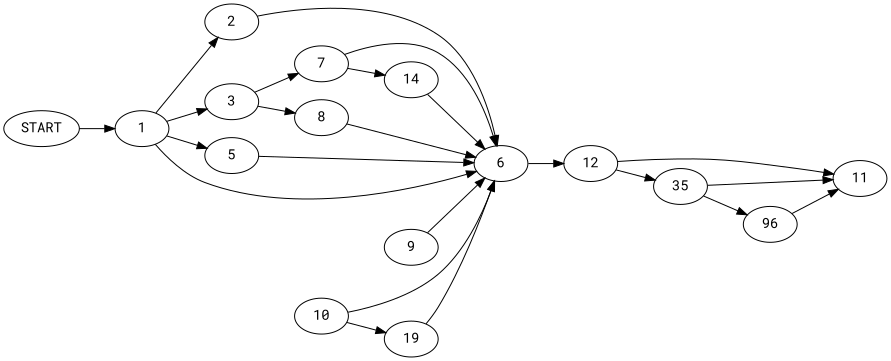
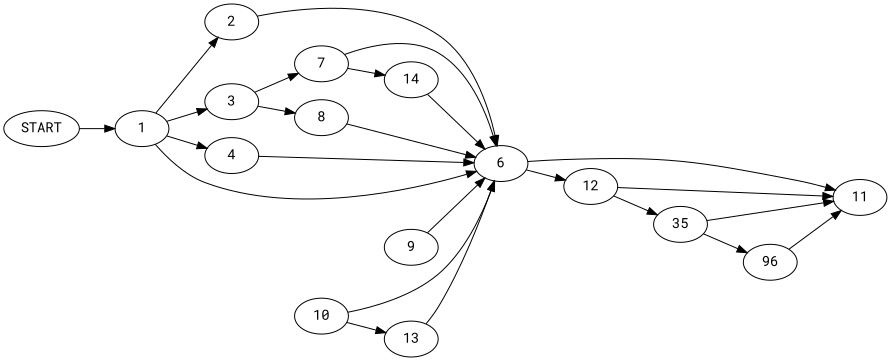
(232, 156) -> (232, 156)
none -> (678, 161)
(411, 339) -> (411, 339)
